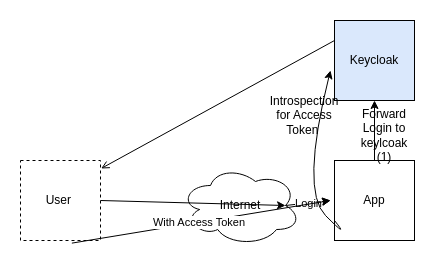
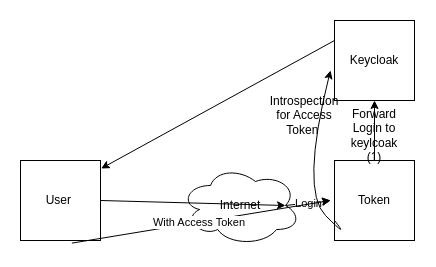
(375, 61) -> (375, 61)
(385, 136) -> (375, 136)
(107, 165) -> (108, 164)
(61, 201) -> (61, 201)
(375, 201) -> (375, 201)
